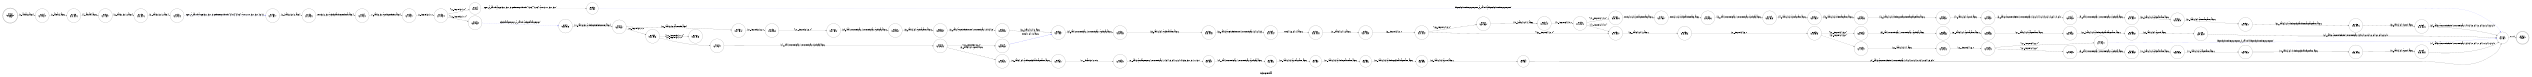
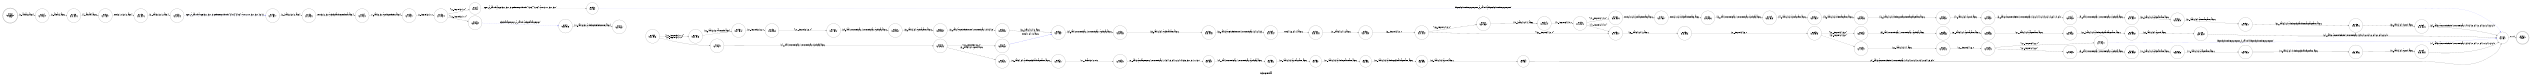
(123, 15) -> (123, 15)
(679, 28) -> (717, 33)
(635, 32) -> none
